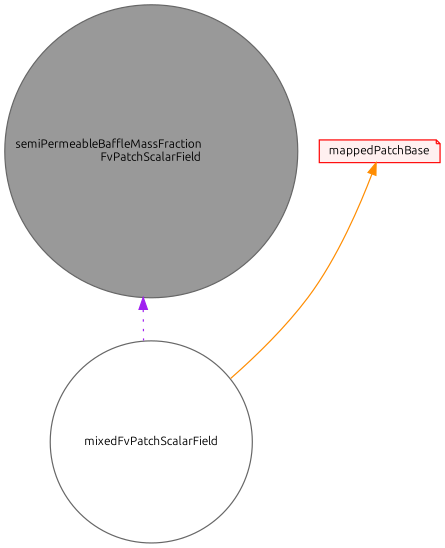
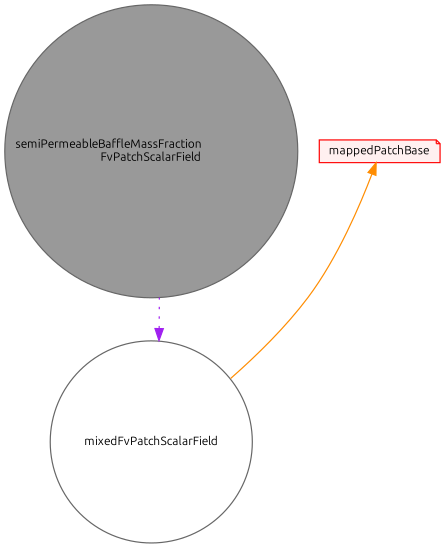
(143, 325) -> (159, 313)
